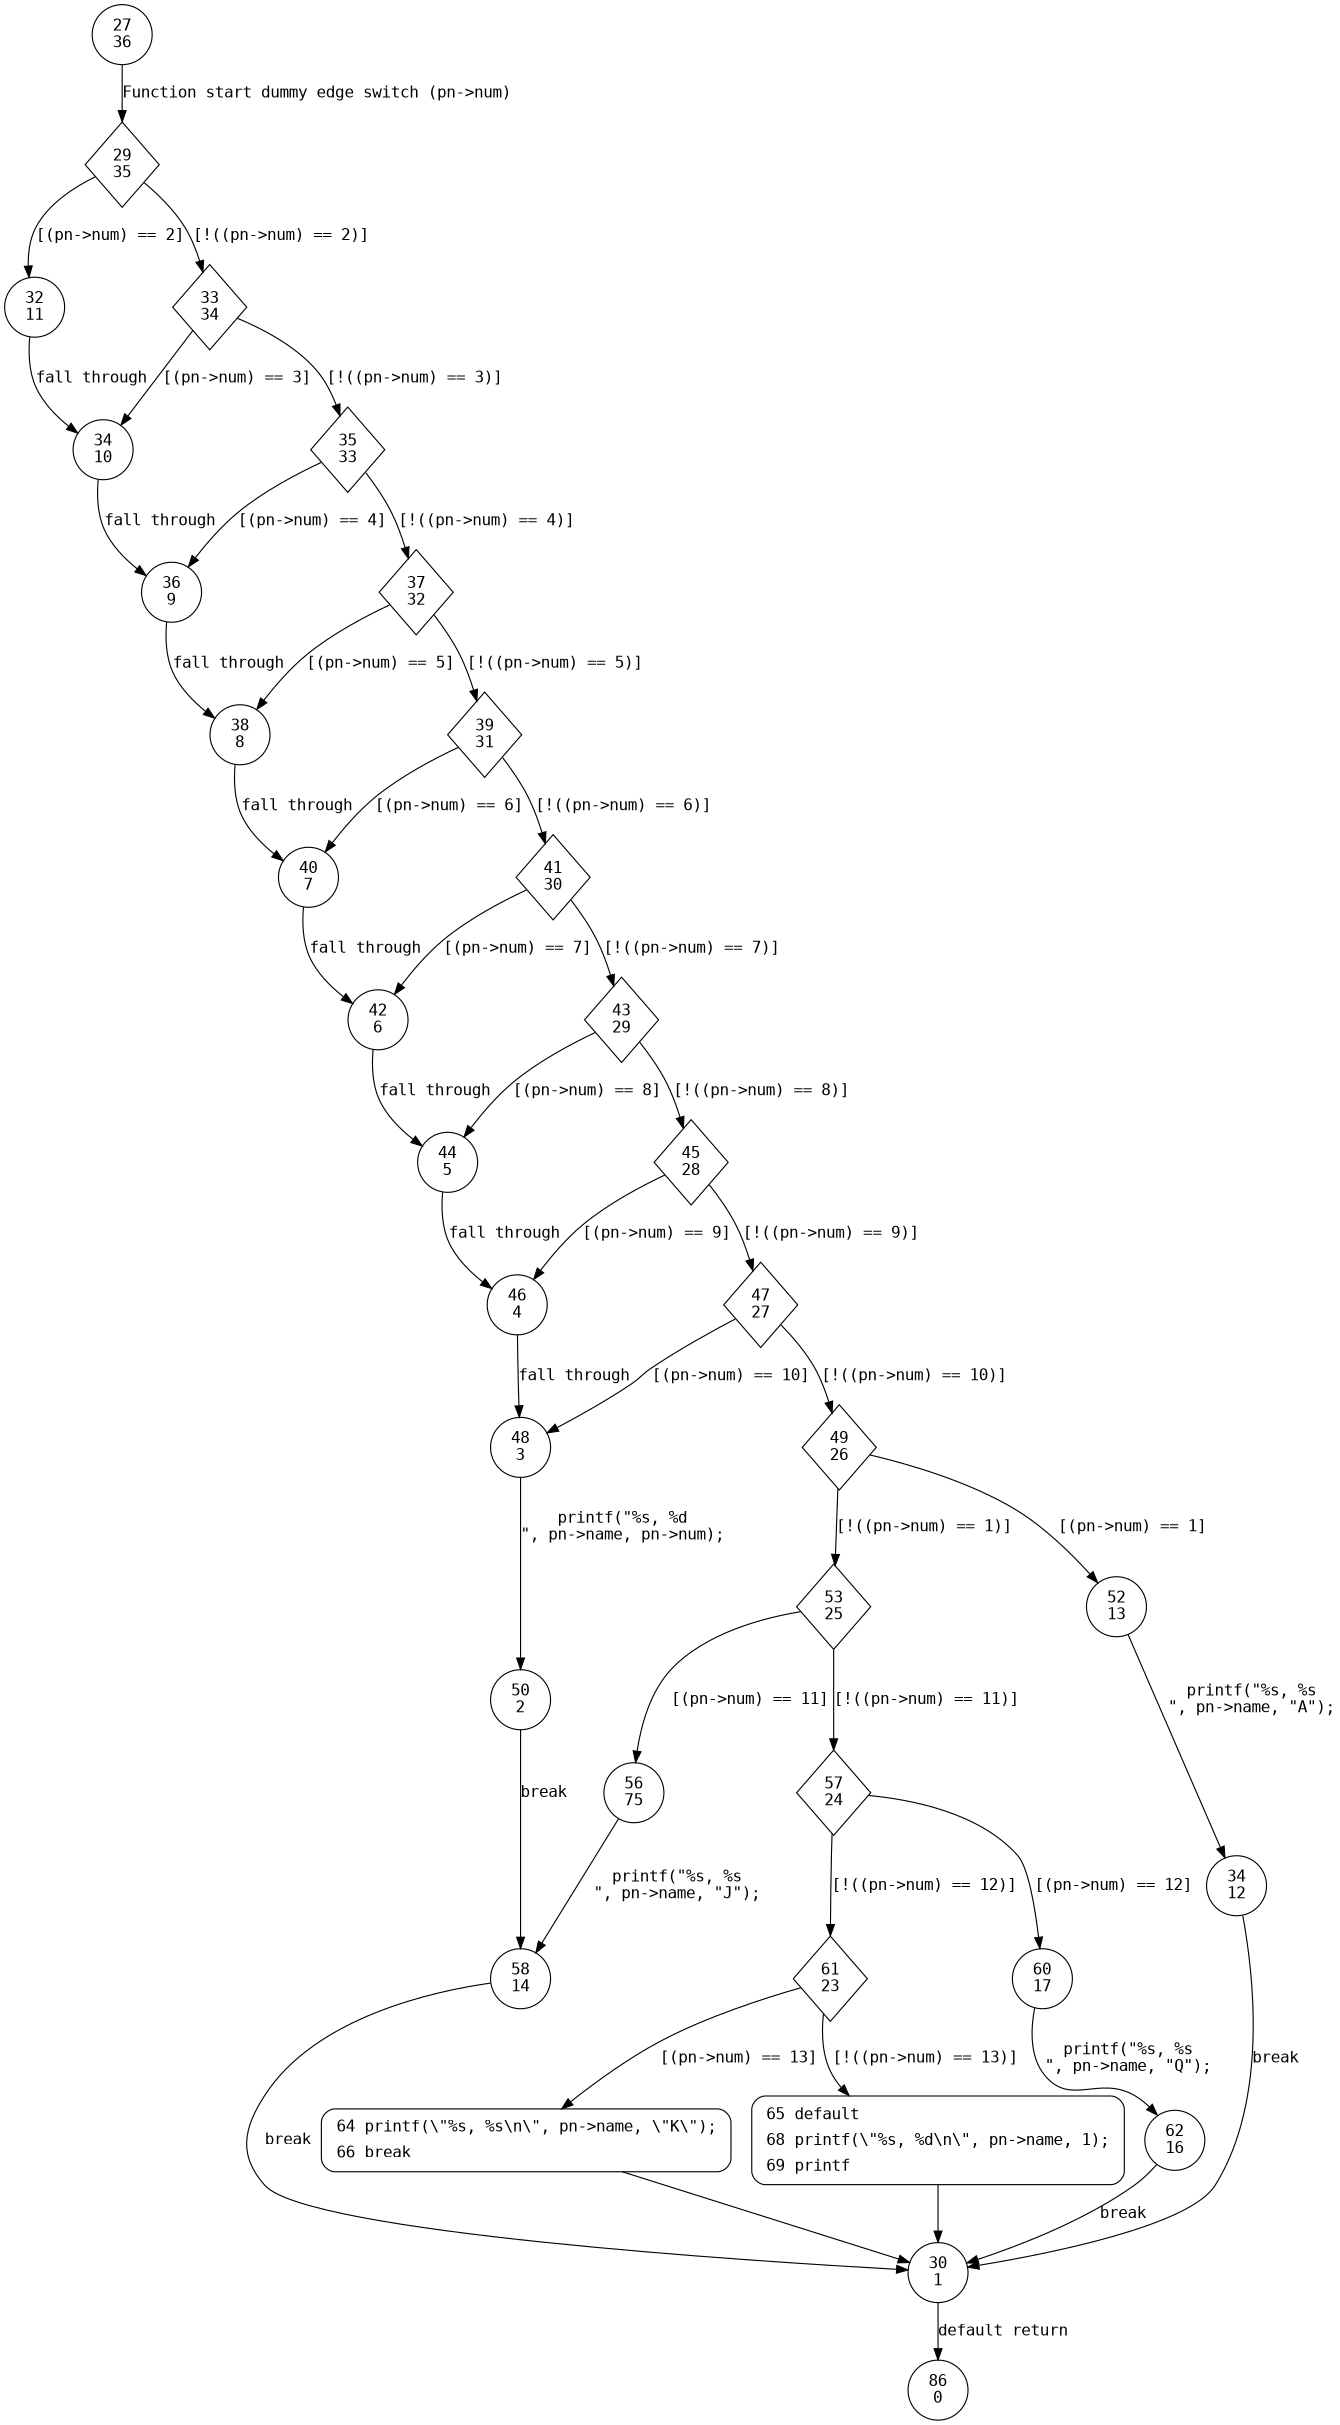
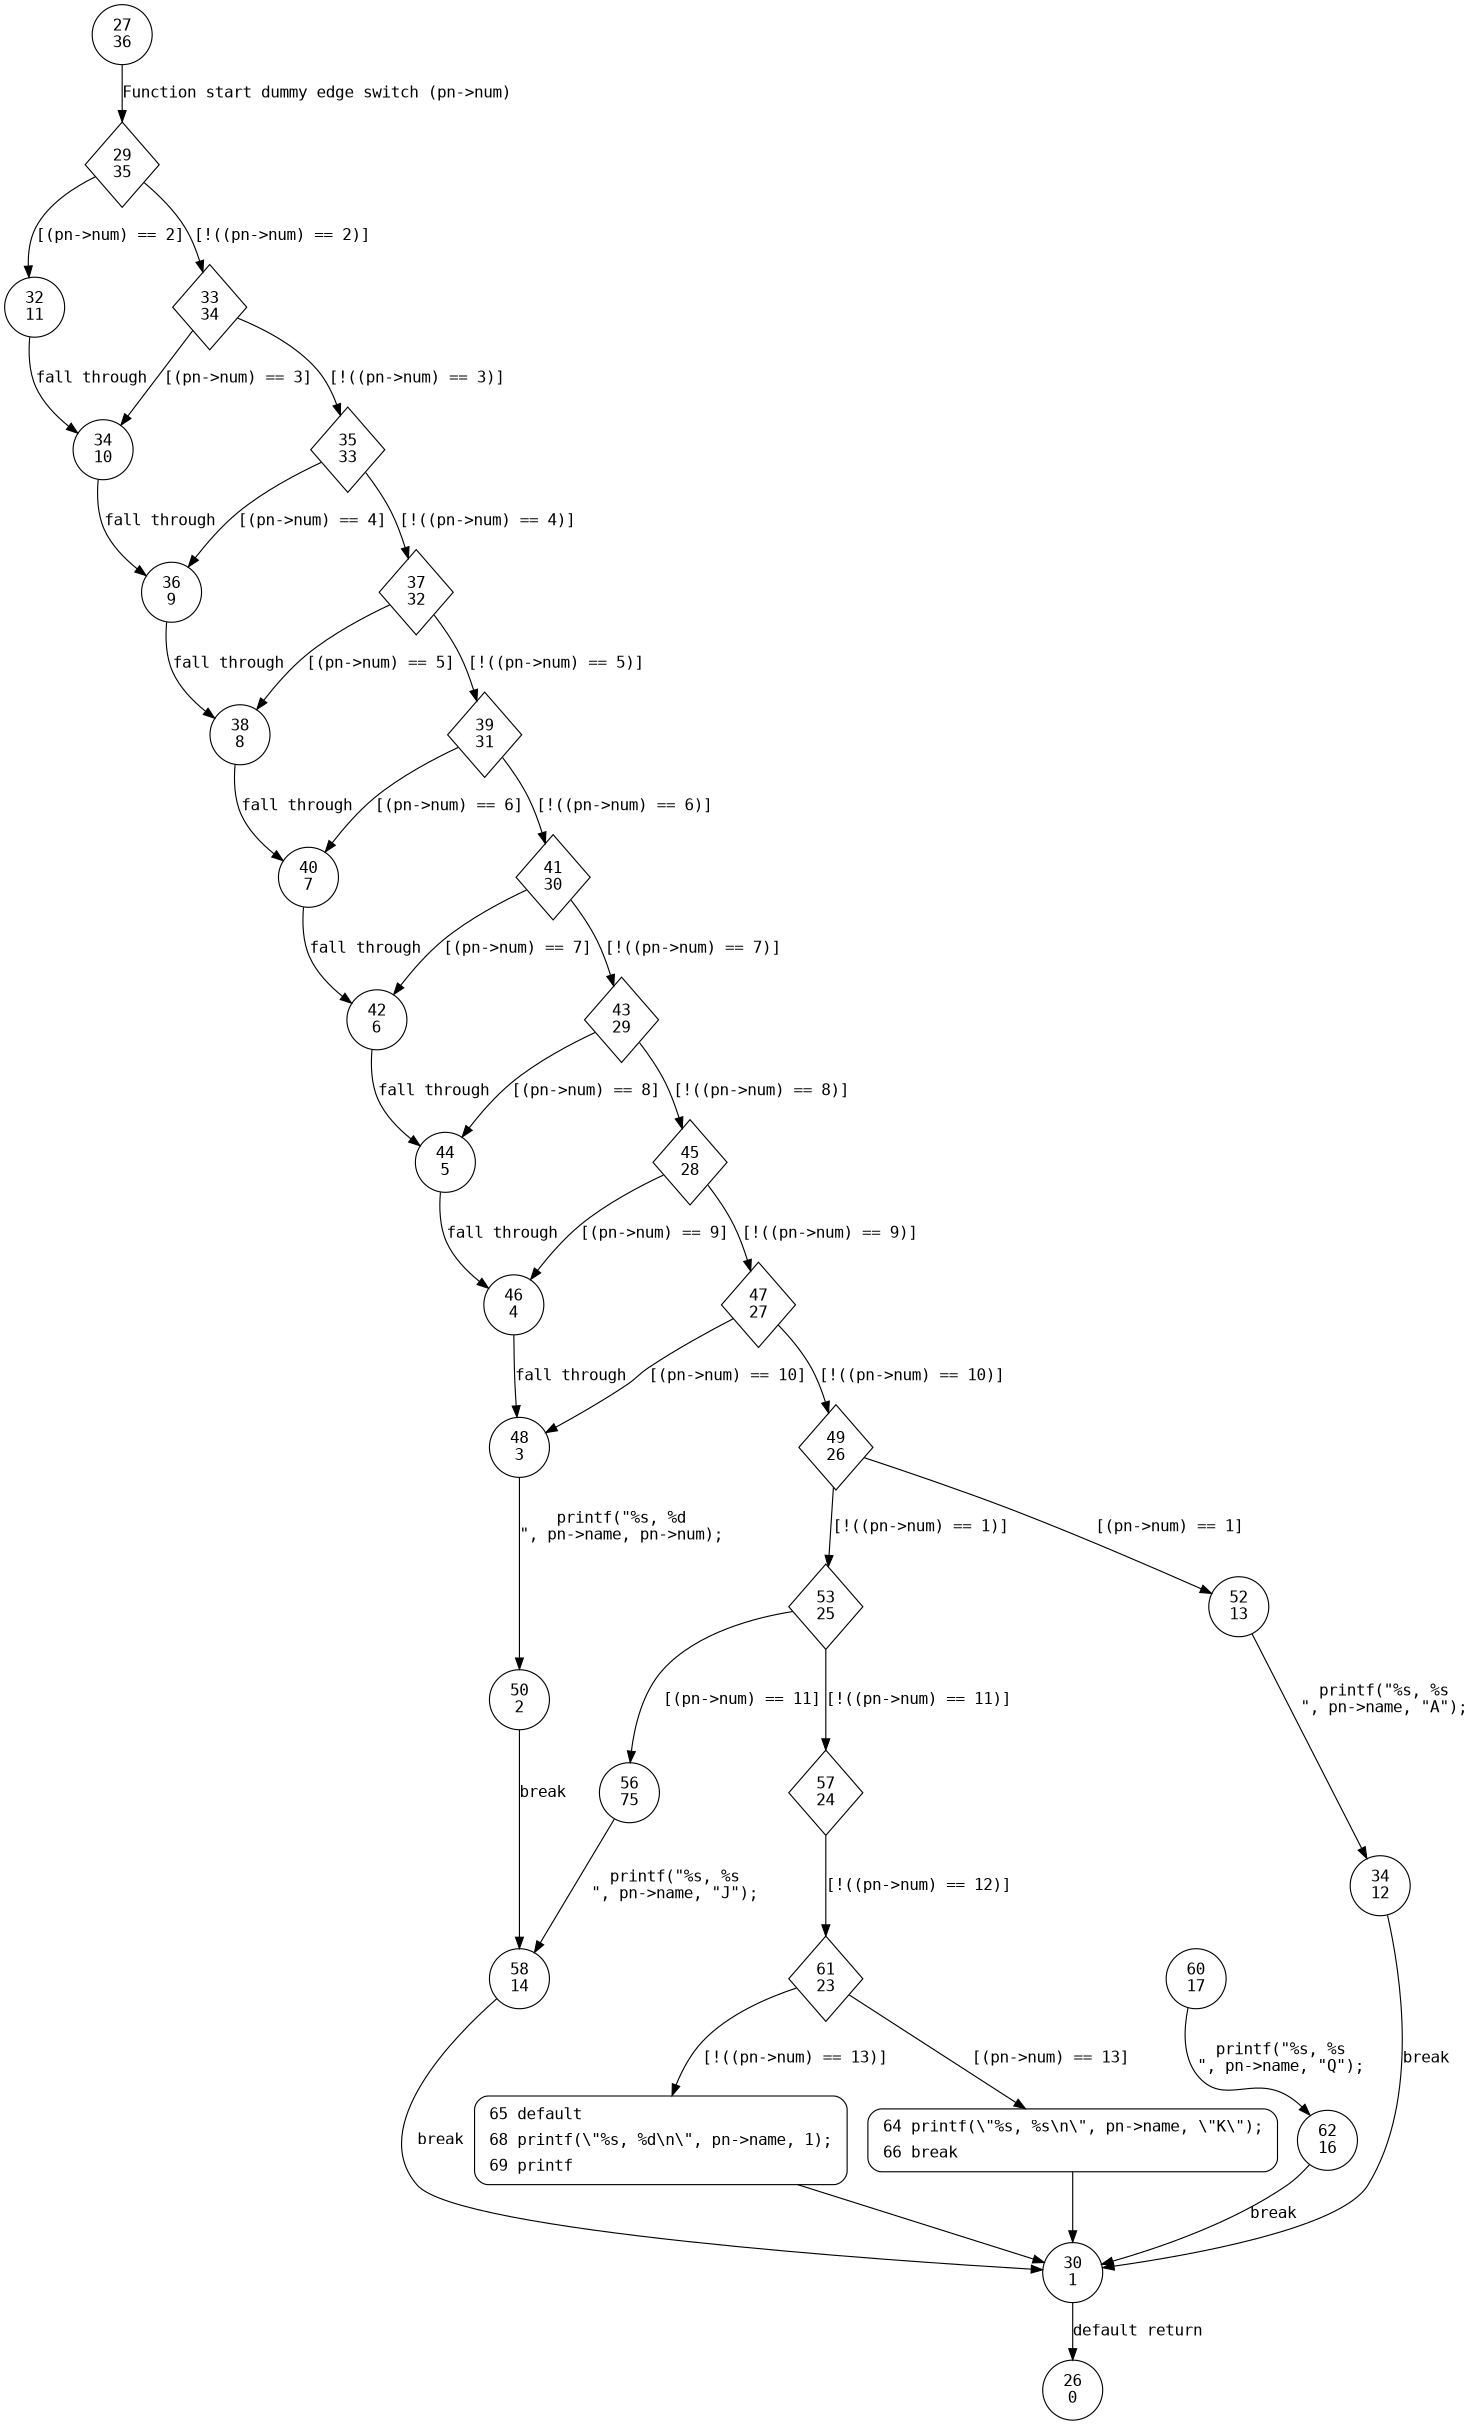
(987, 1830) -> none
(938, 2390) -> (1073, 2390)
